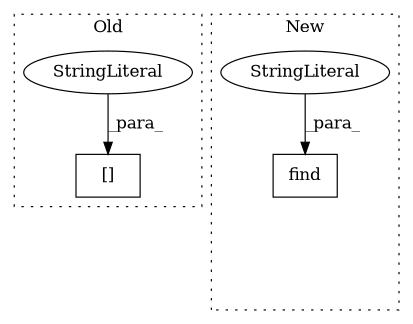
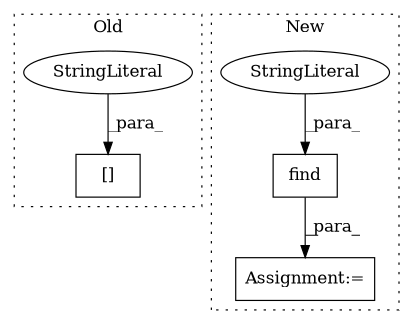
none -> (305, 279)
